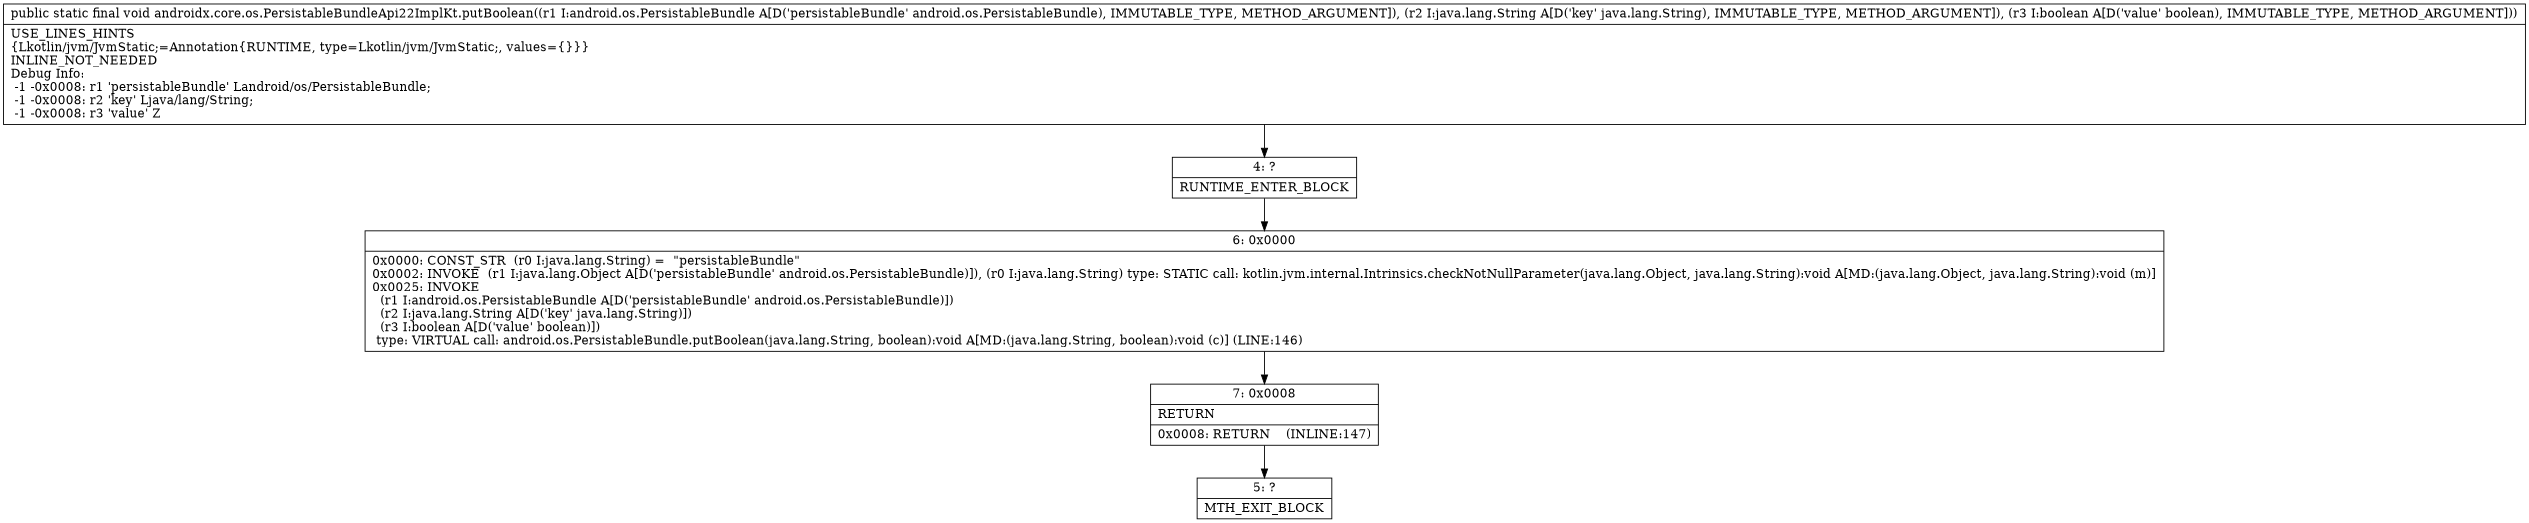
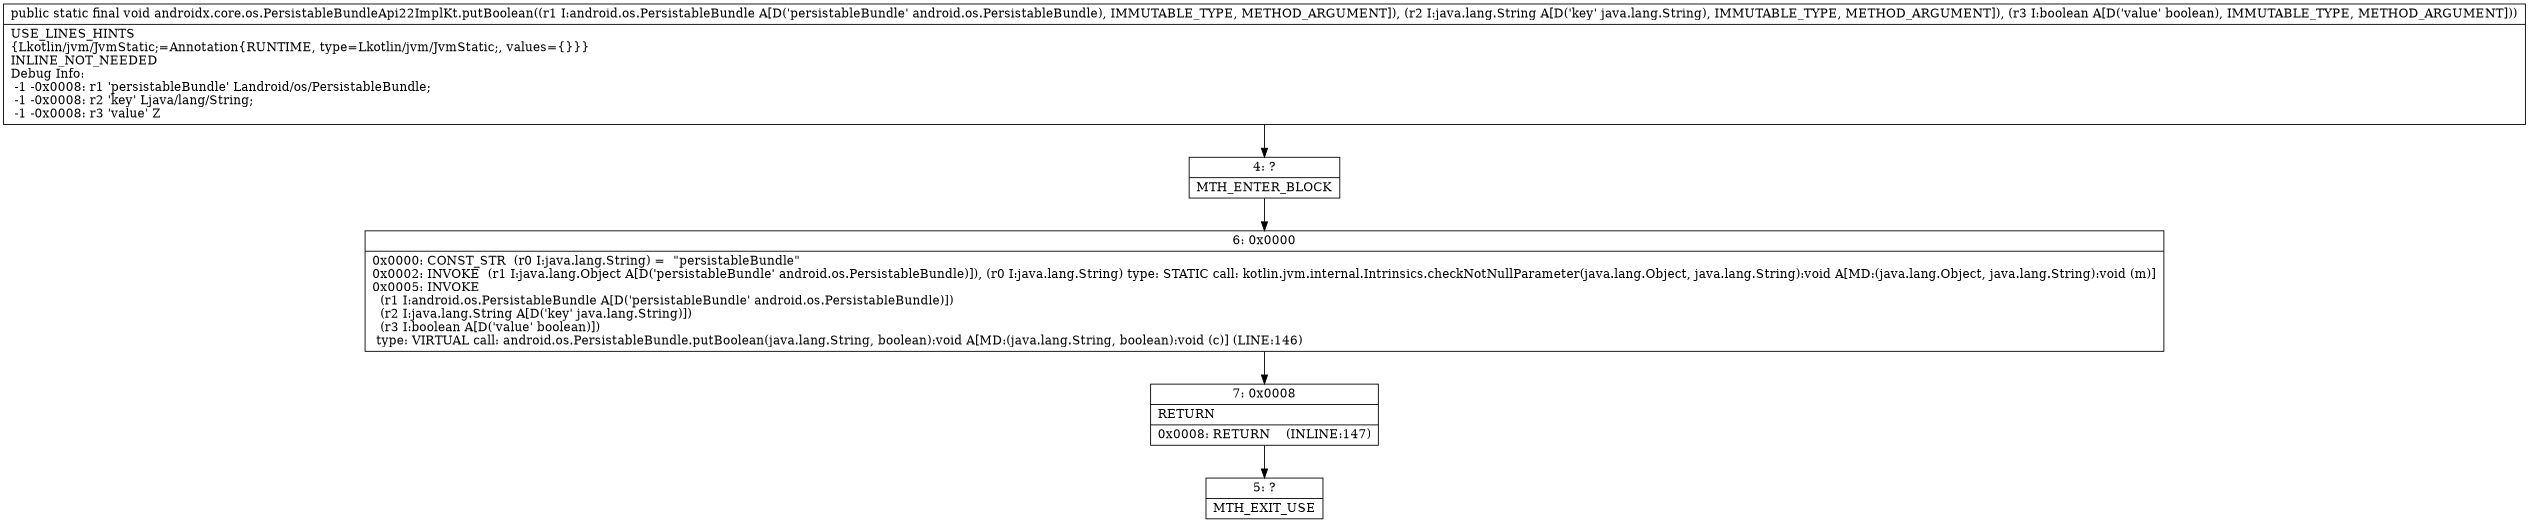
(1264, 187) -> (1264, 187)
(430, 288) -> (430, 288)
(1264, 508) -> (1264, 508)
